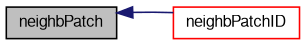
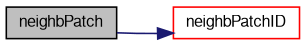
(153, 12) -> (137, 33)
